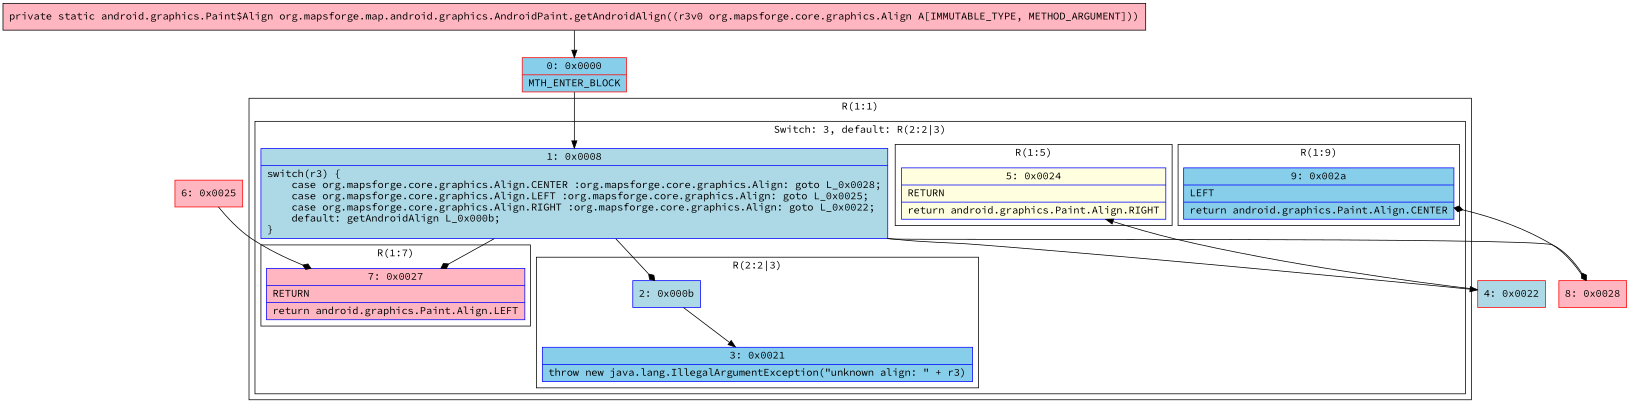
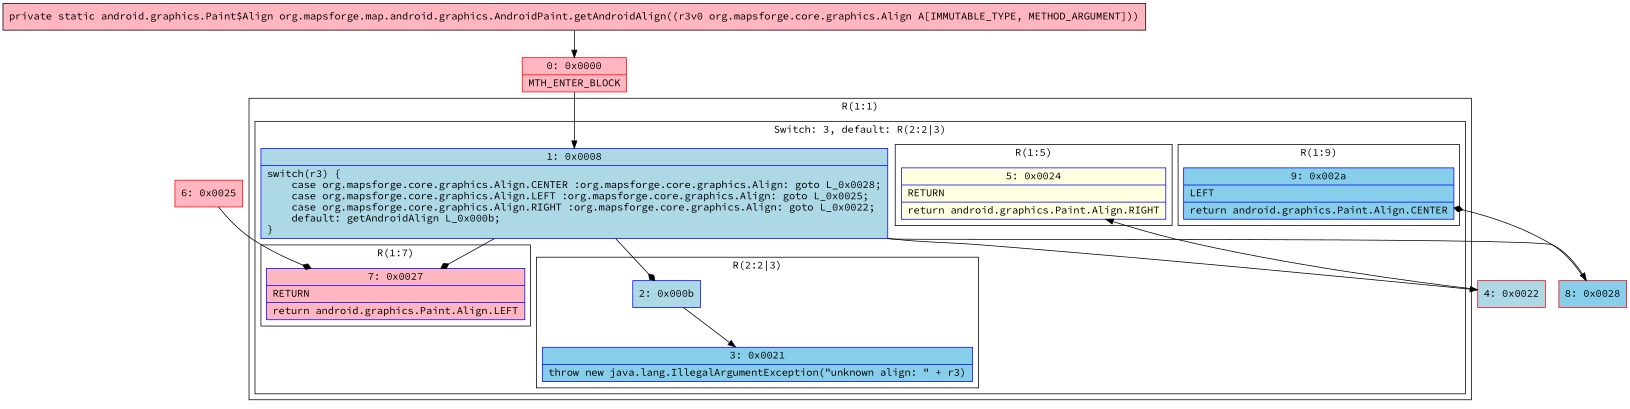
(574, 75) -> (574, 75)
(1240, 240) -> (1241, 240)
(1593, 294) -> (1593, 294)
